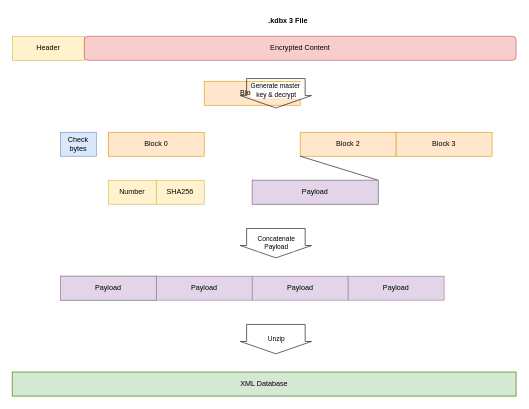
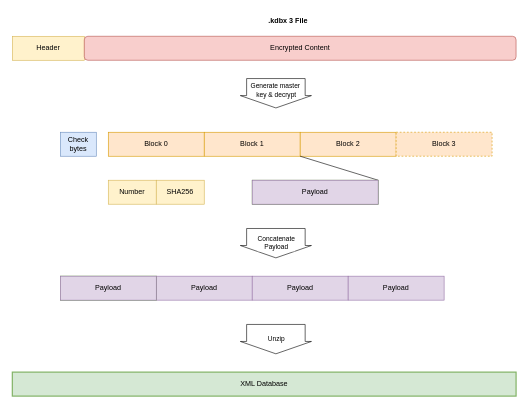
(252, 93) -> (252, 144)
(444, 144) -> (444, 144)
